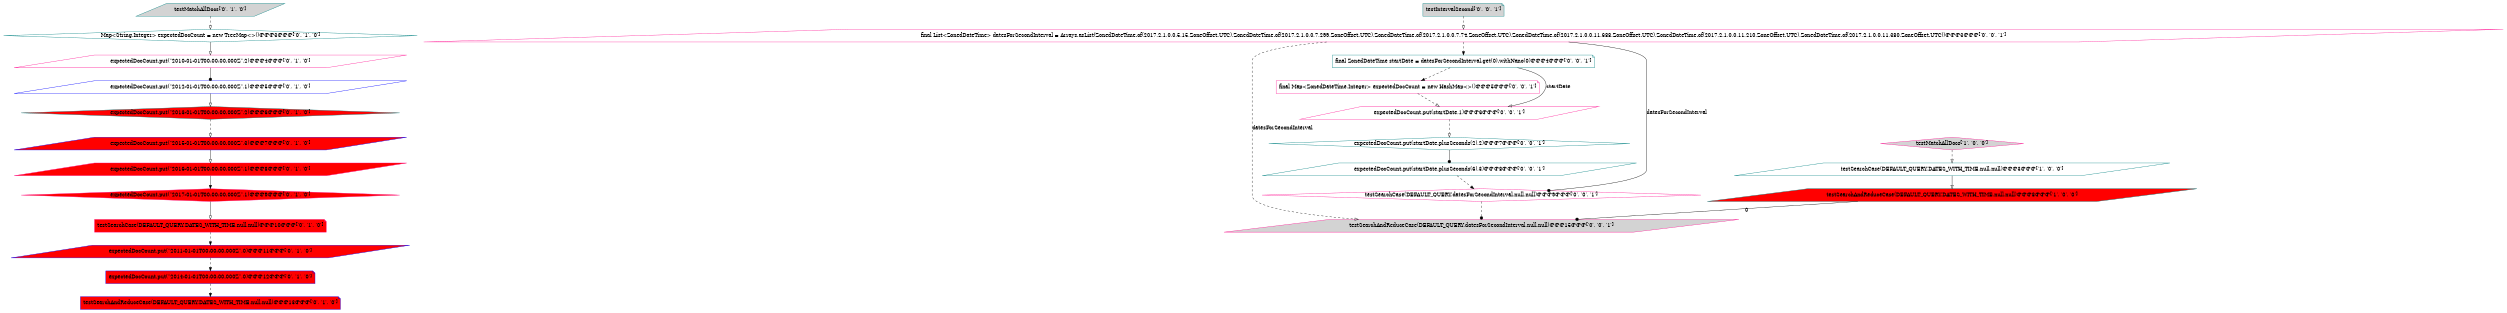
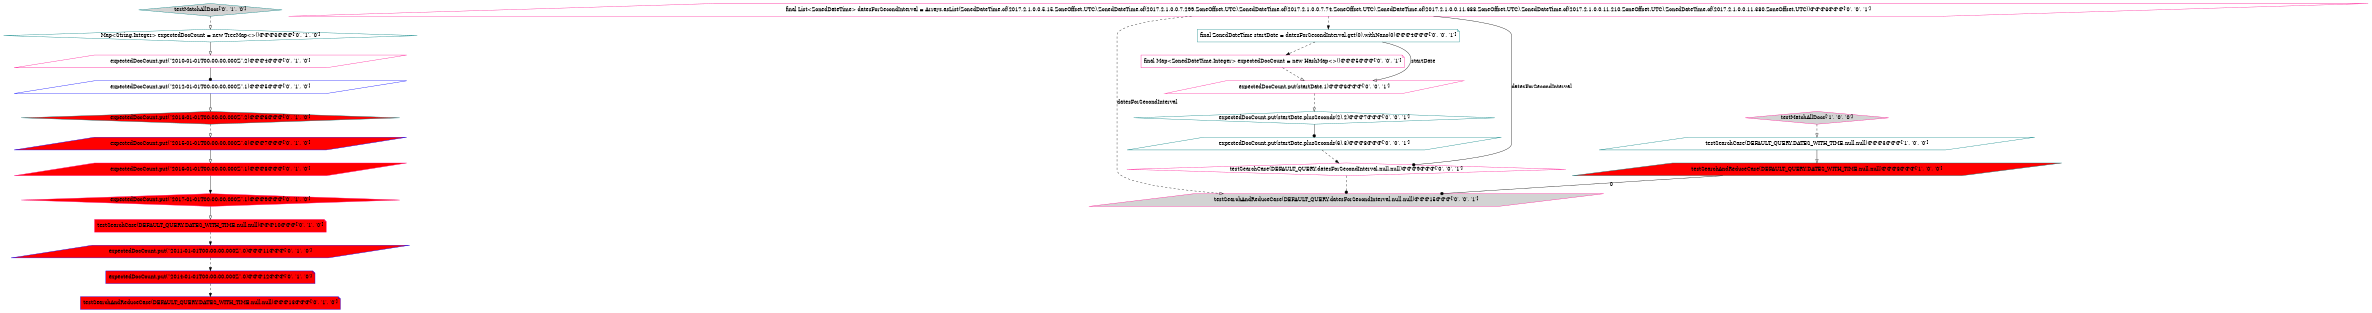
(210, 10) -> (210, 10)
(1463, 10) -> none
